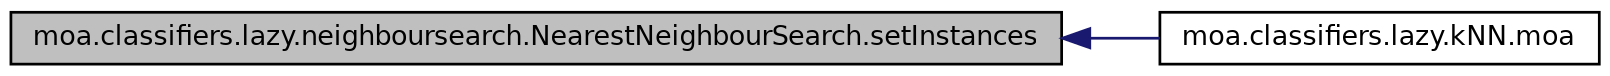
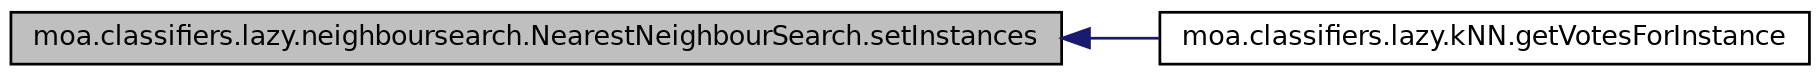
(1380, 38) -> (1485, 38)
